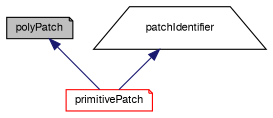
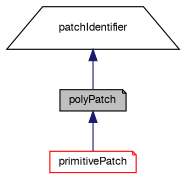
(135, 74) -> (93, 75)
